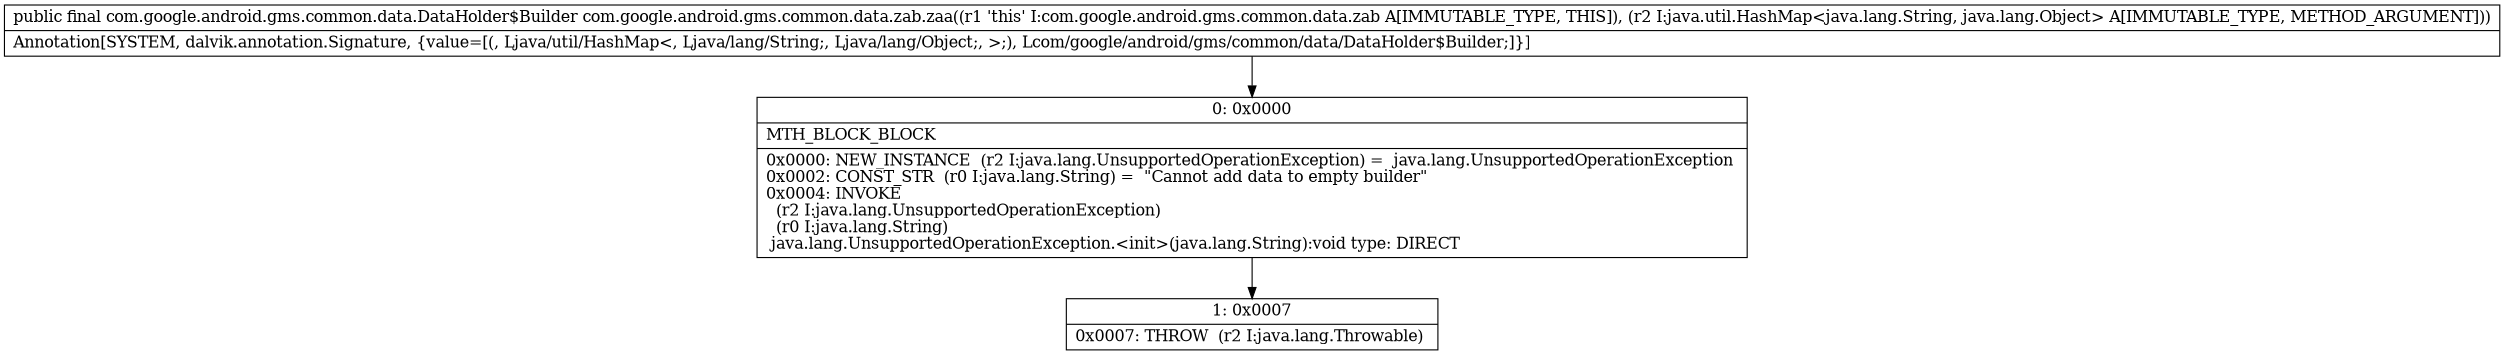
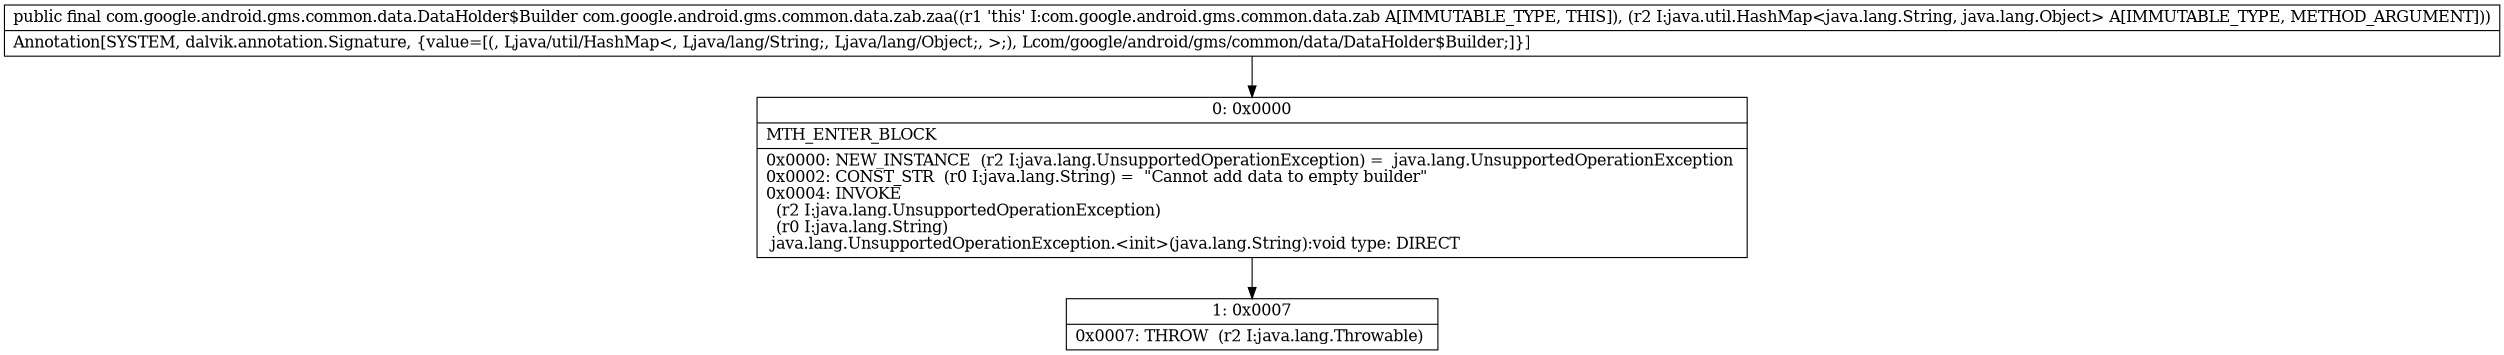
(851, 135) -> (852, 135)
